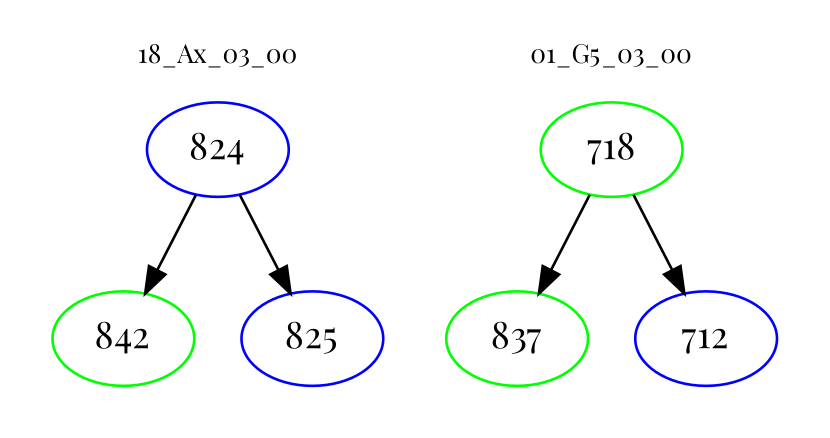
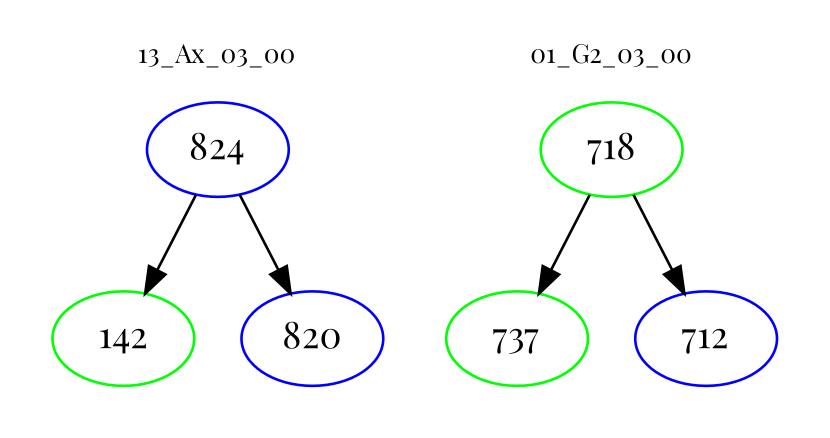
(218, 56) -> (218, 56)
(612, 56) -> (612, 56)
(123, 339) -> (123, 339)
(312, 339) -> (312, 339)
(517, 339) -> (517, 339)
